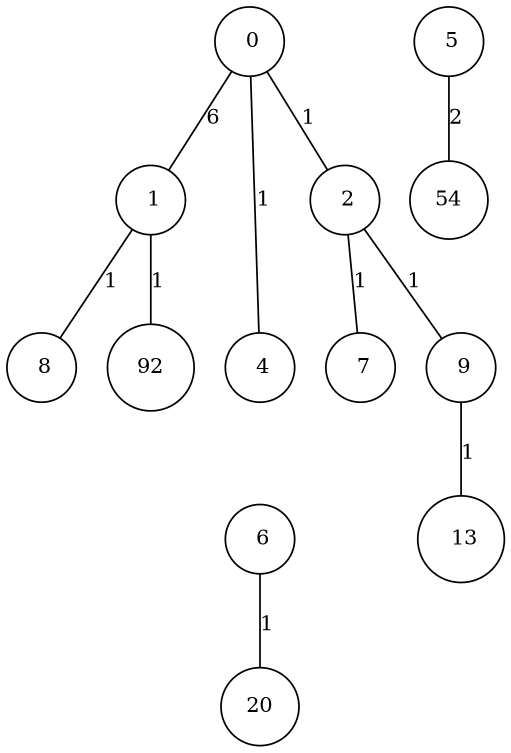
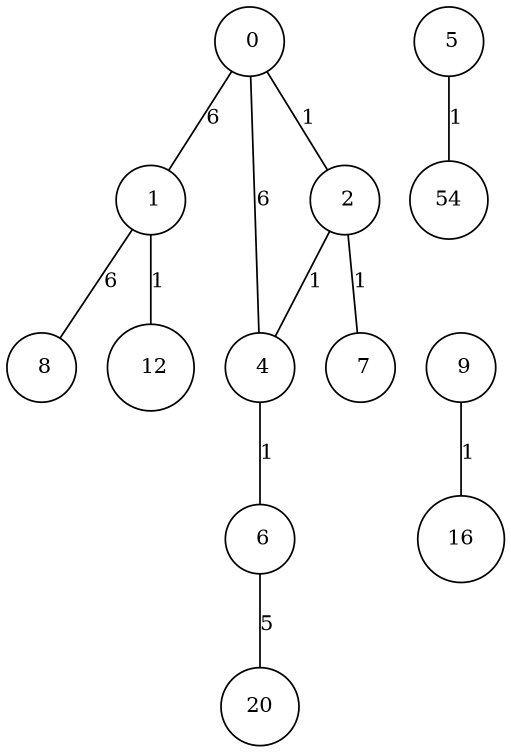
(456, 118) -> (456, 118)
(263, 200) -> (263, 200)
(111, 282) -> (111, 282)
(403, 284) -> (303, 284)
(151, 368) -> (151, 368)
none -> (260, 453)
(461, 539) -> (461, 539)
(267, 625) -> (267, 625)
